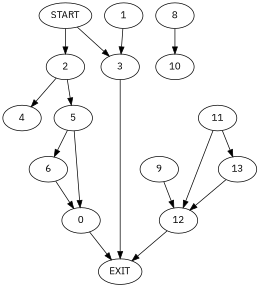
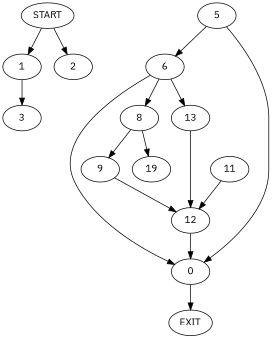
(91, 39) -> (36, 38)
(175, 67) -> (151, 169)
(69, 89) -> none
none -> (154, 89)
(22, 118) -> none
(226, 140) -> (176, 89)
none -> (122, 141)
(120, 165) -> none
(152, 243) -> (191, 243)
